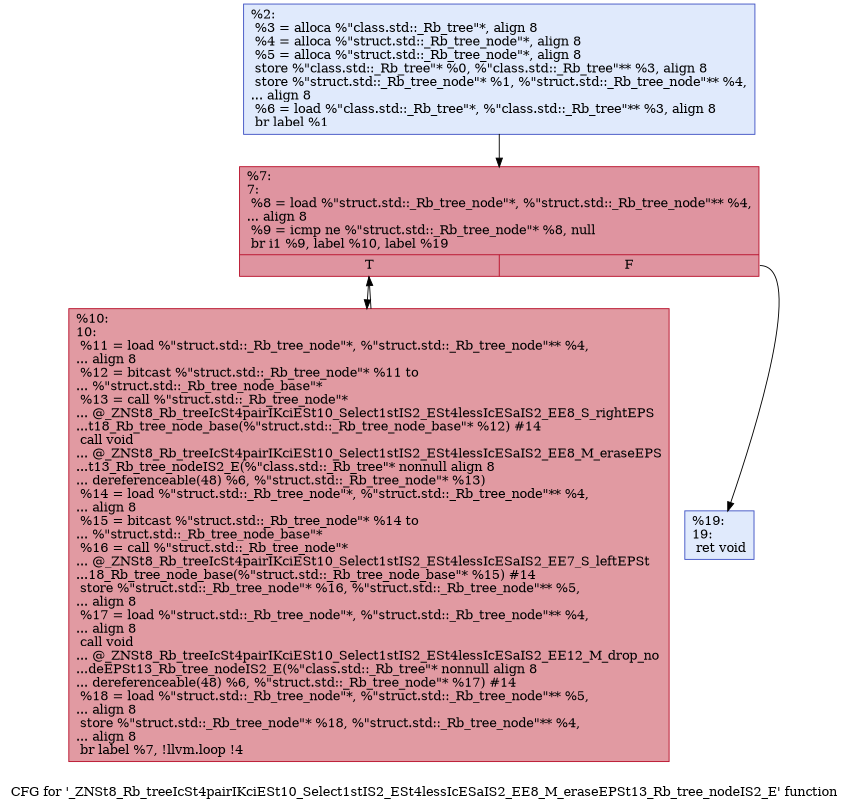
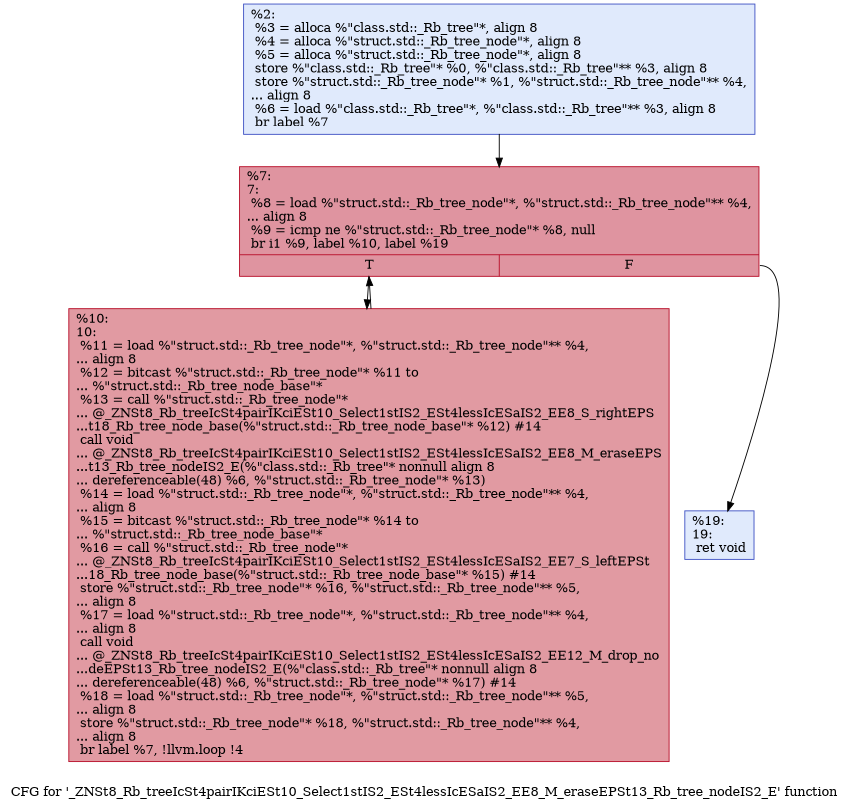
(290, 123) -> (290, 123)
